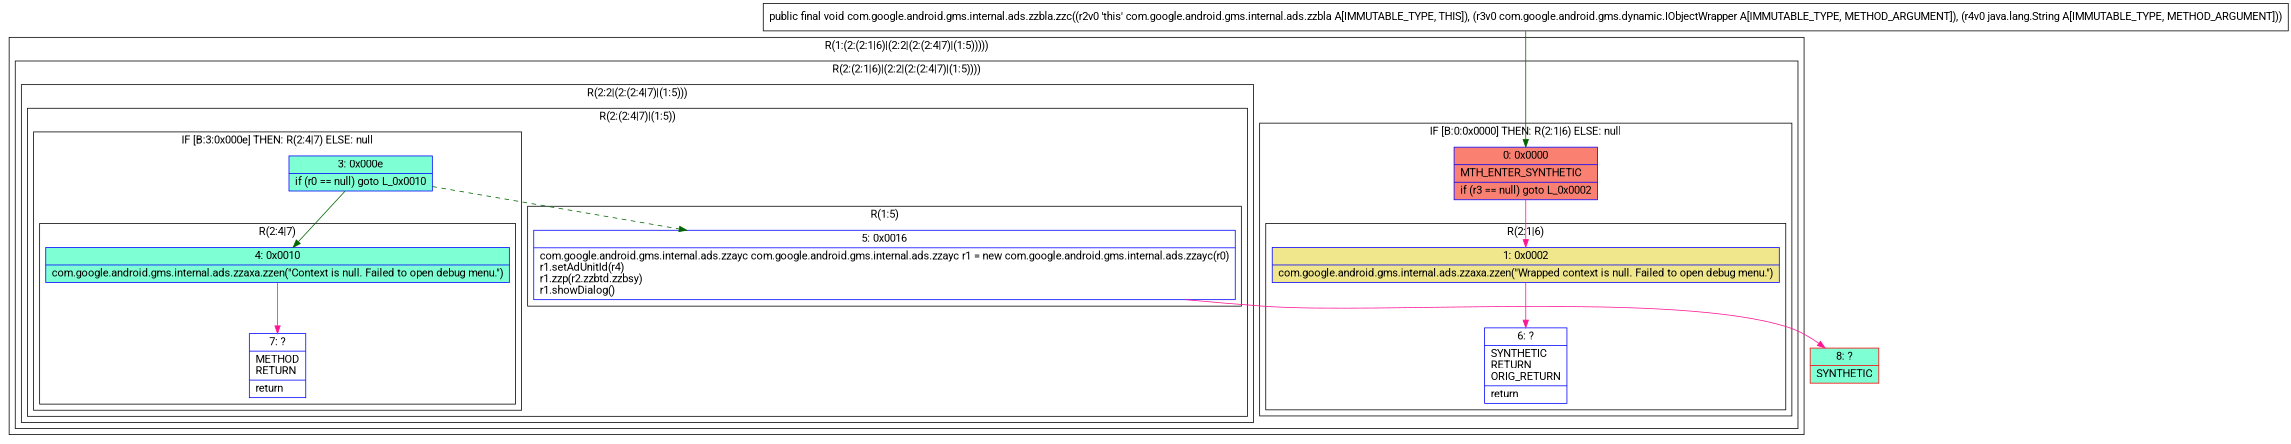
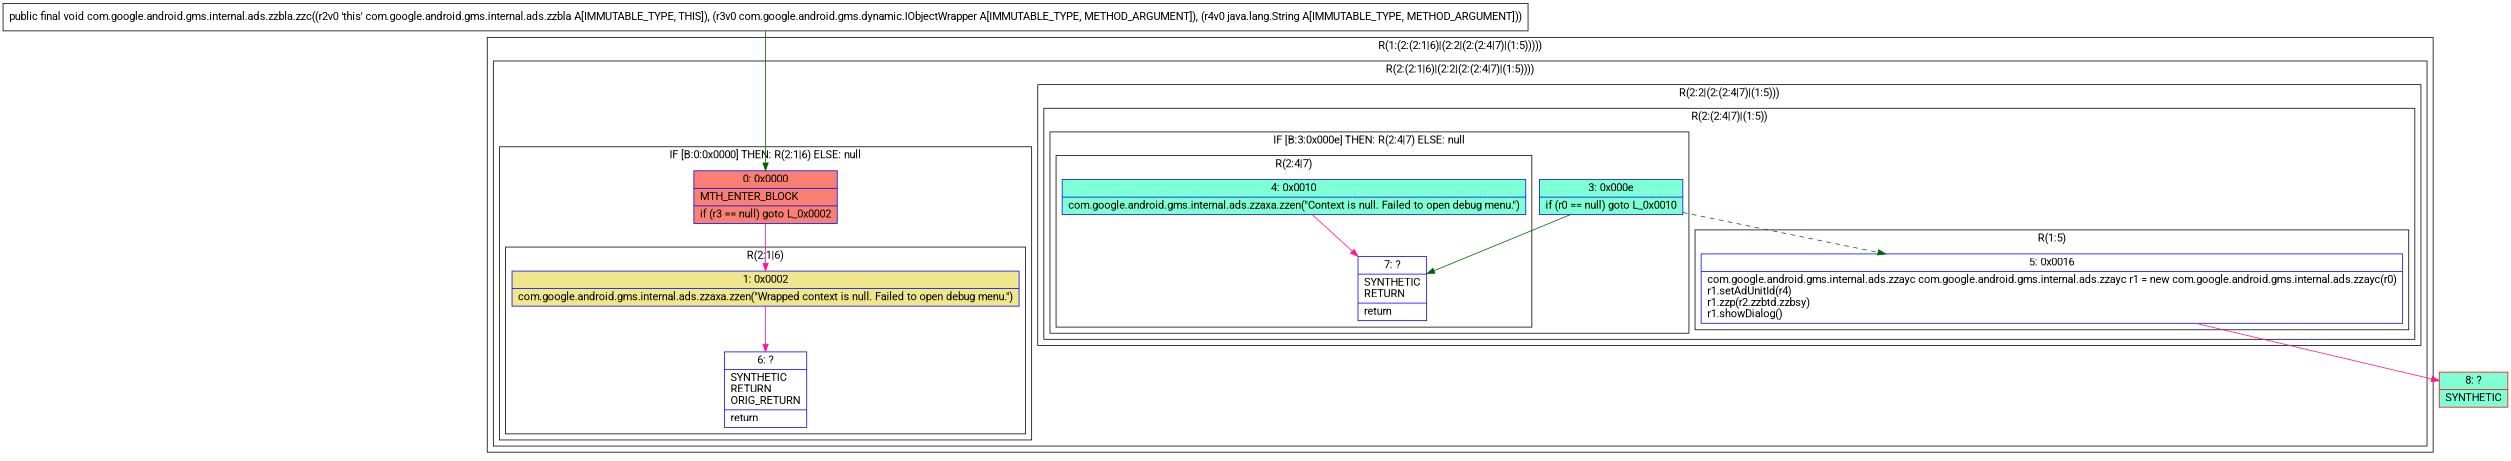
(1521, 173) -> (750, 197)
(322, 216) -> (1502, 243)
(278, 360) -> (1392, 283)
